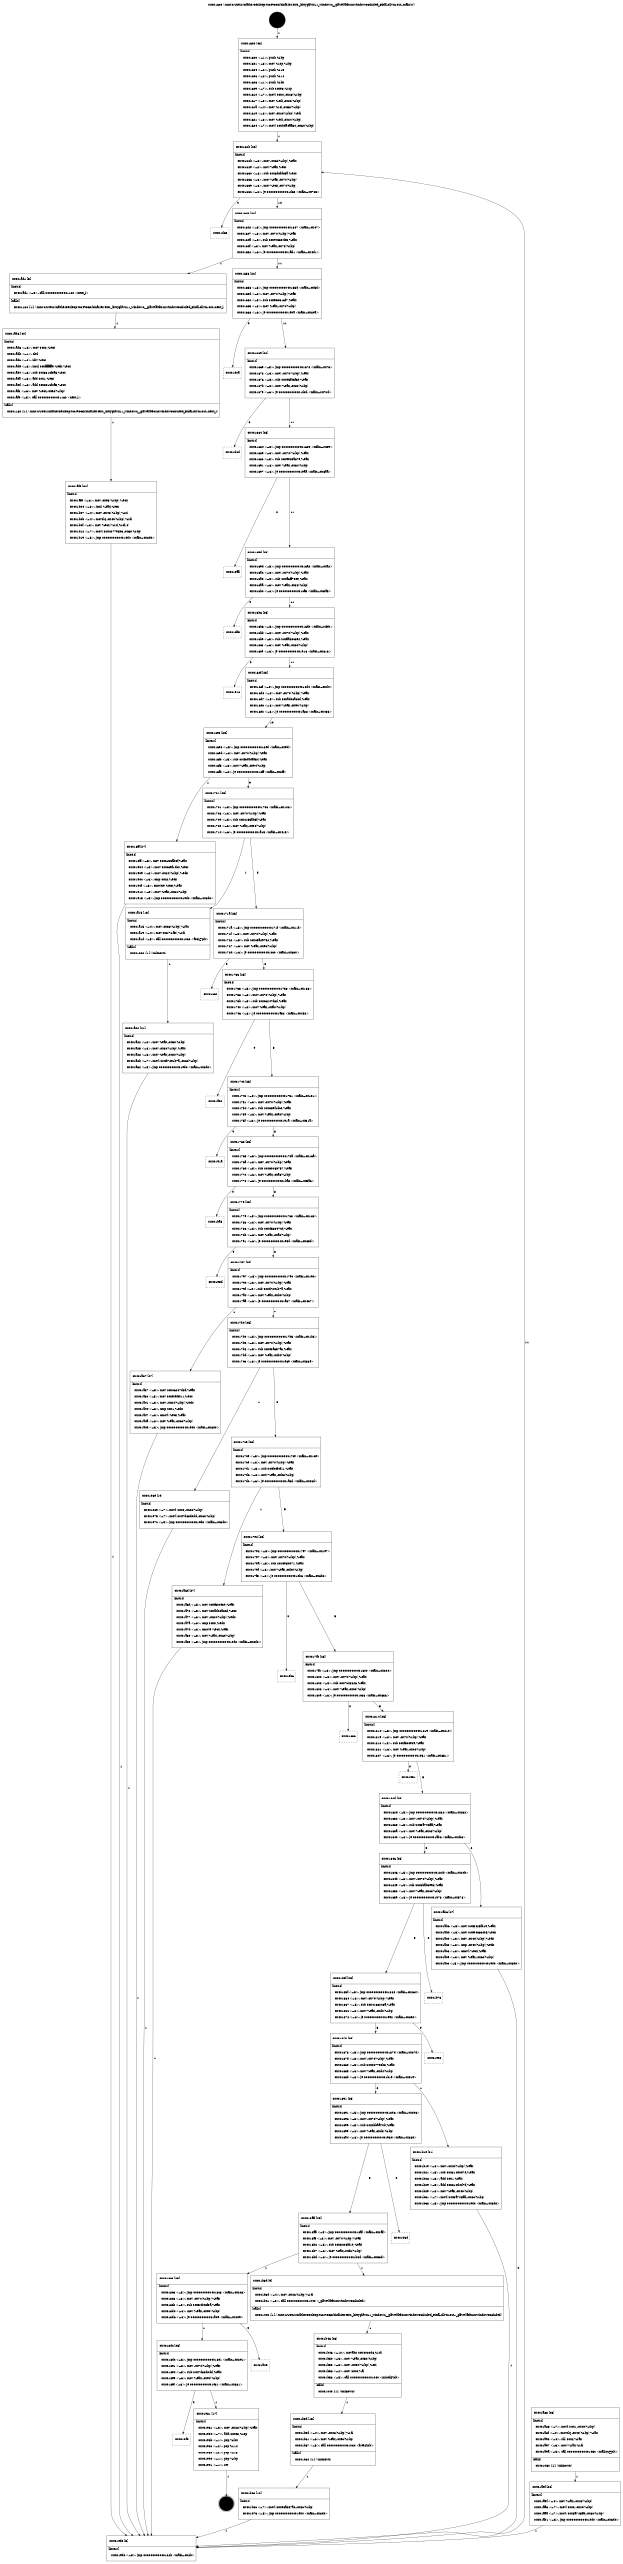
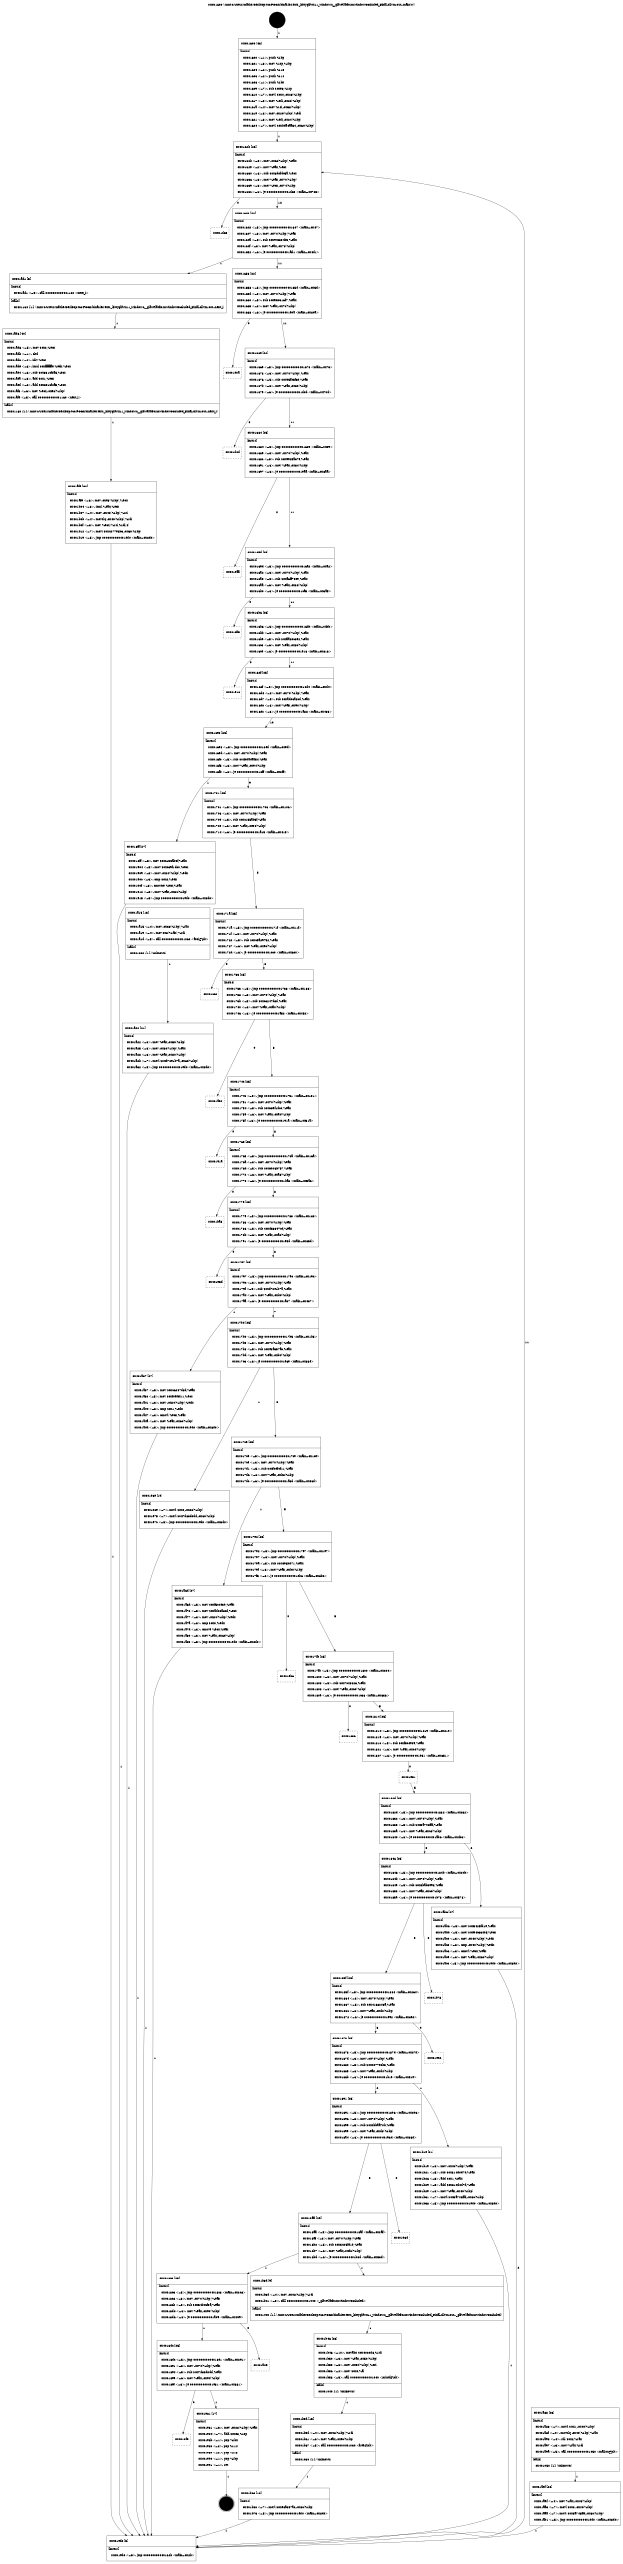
(233, 875) -> none
(420, 1776) -> (412, 1787)
